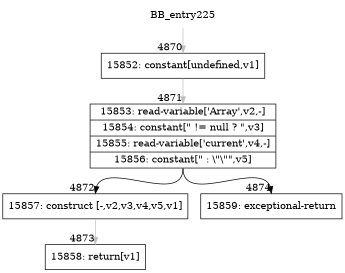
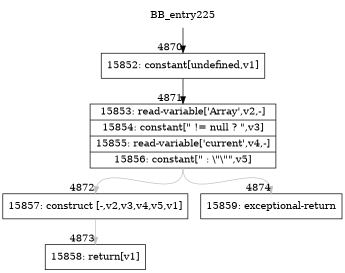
(183, 37) -> (183, 37)
(183, 88) -> (183, 88)
(143, 182) -> (143, 182)
(224, 182) -> (224, 182)
